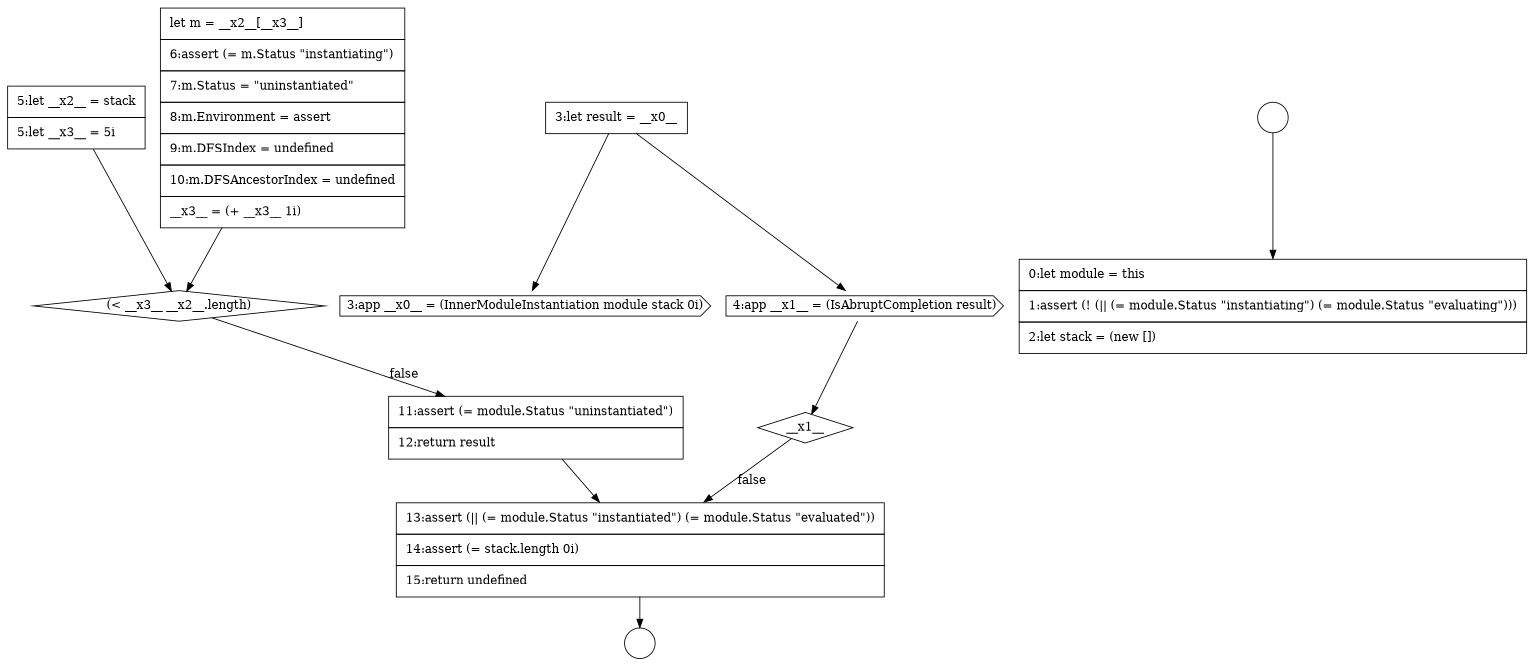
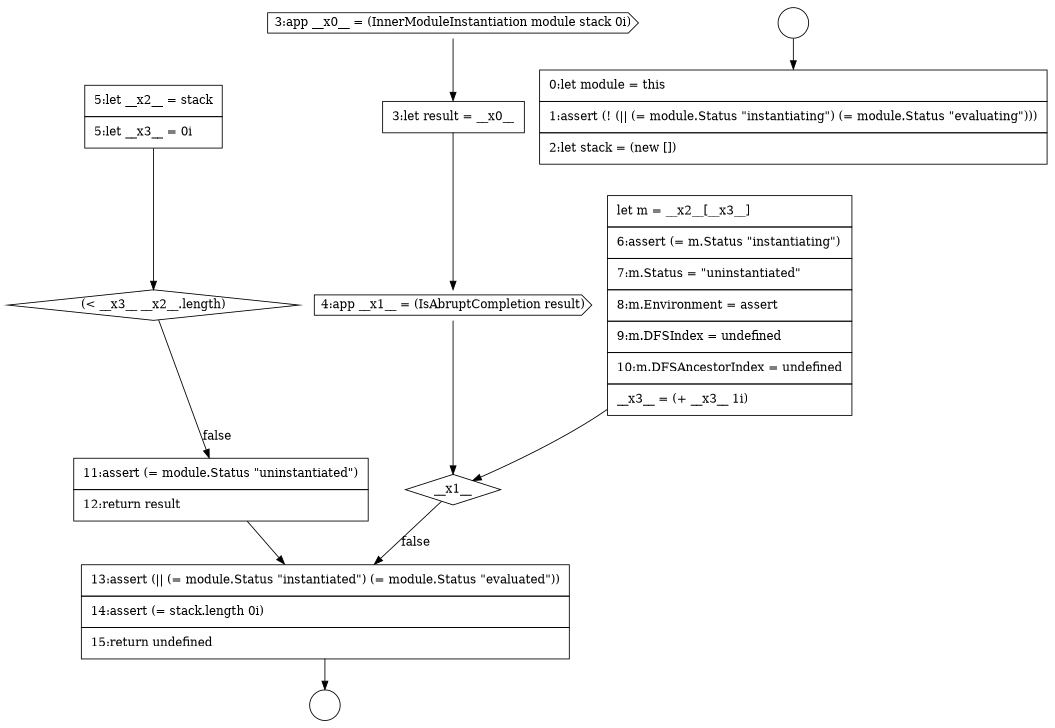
(66, 133) -> (143, 132)
(572, 208) -> (453, 65)
(207, 256) -> (545, 446)
